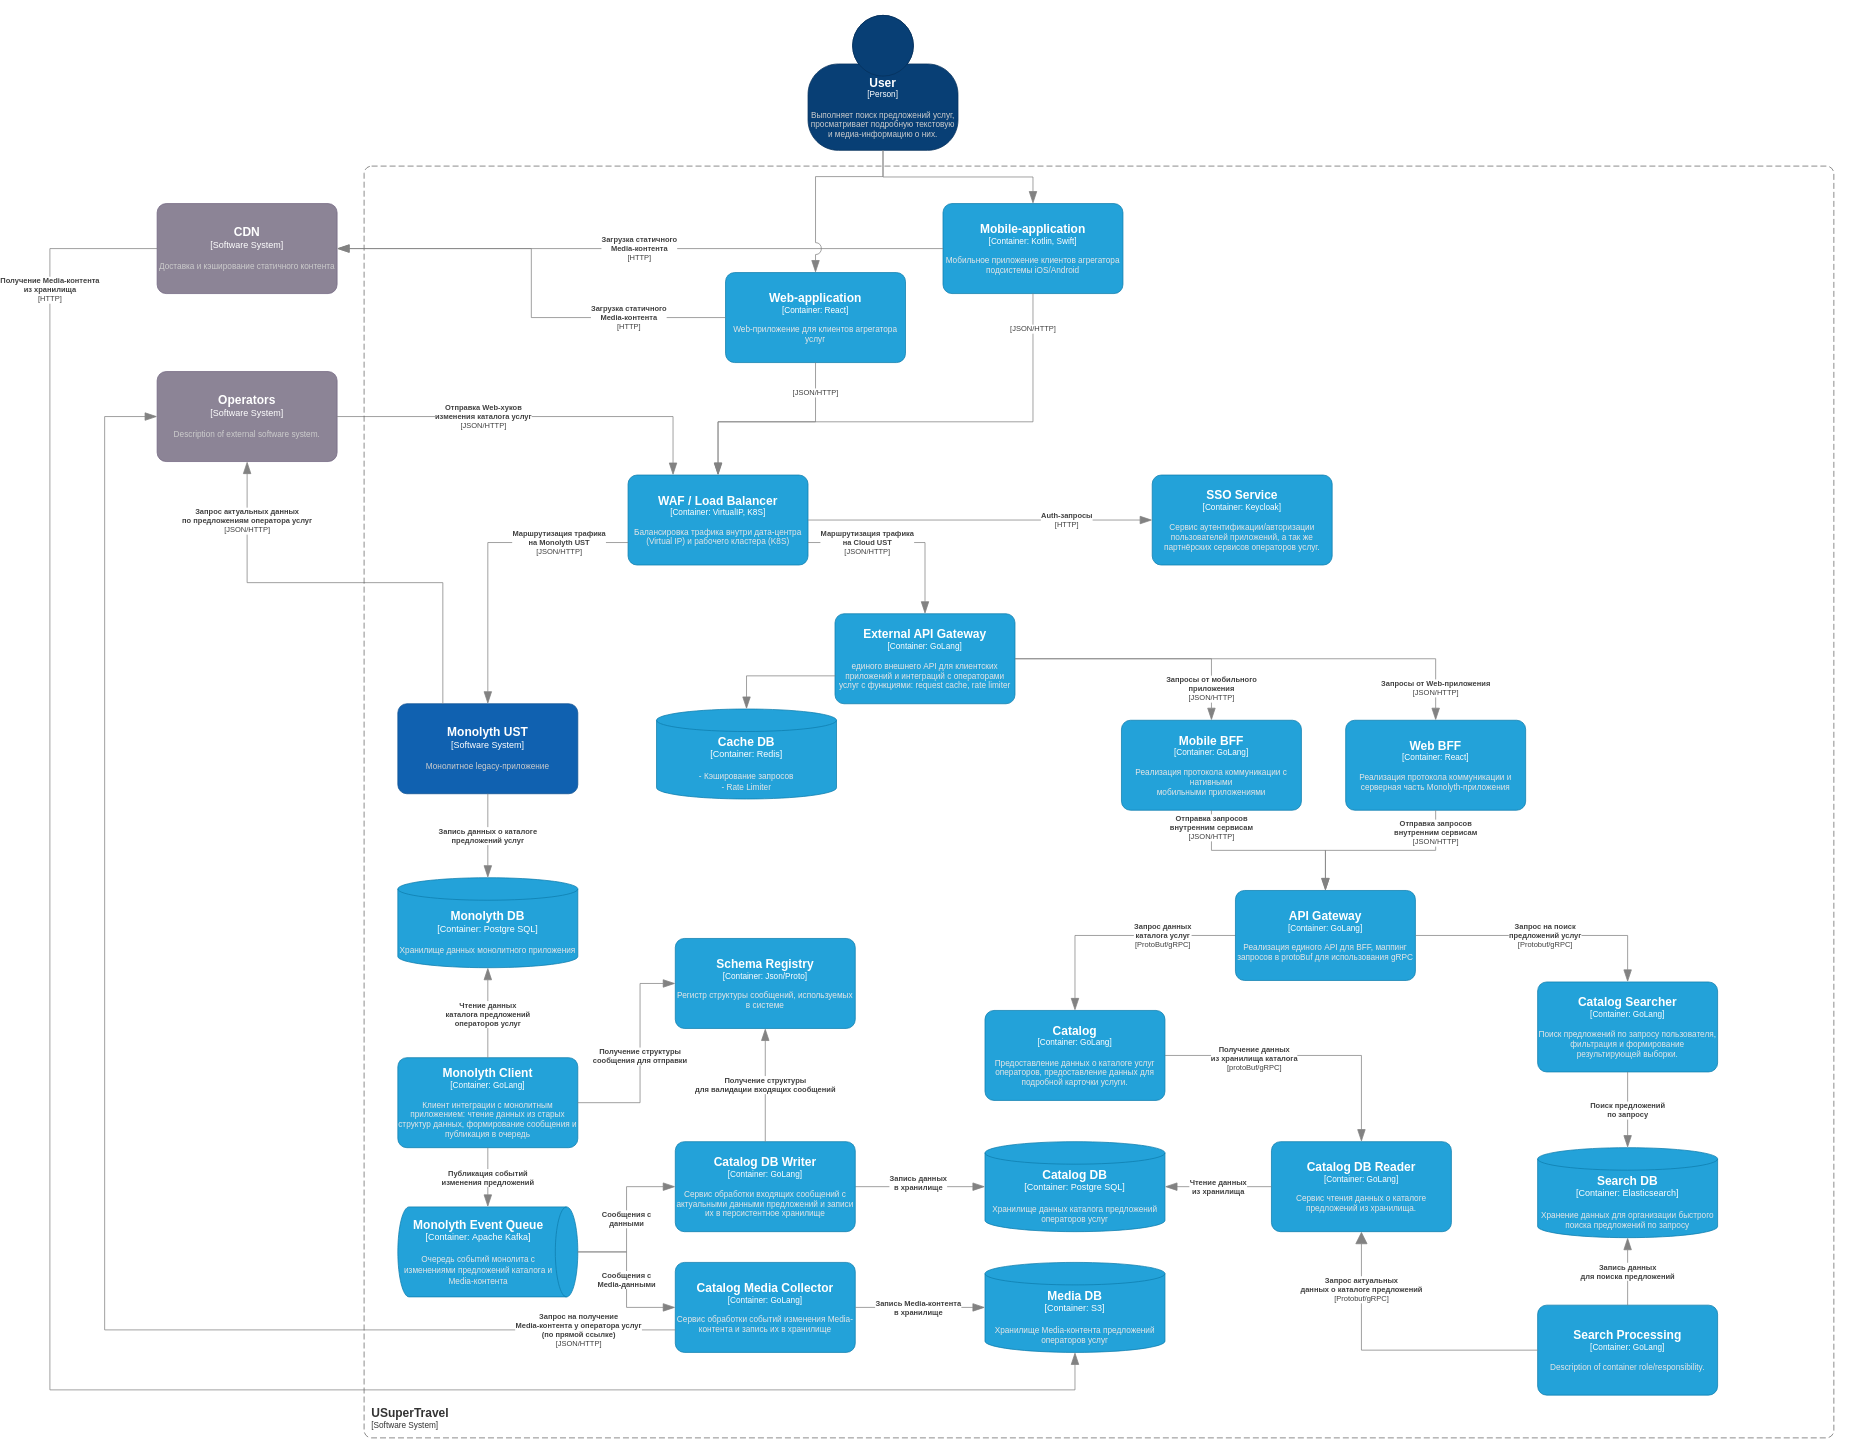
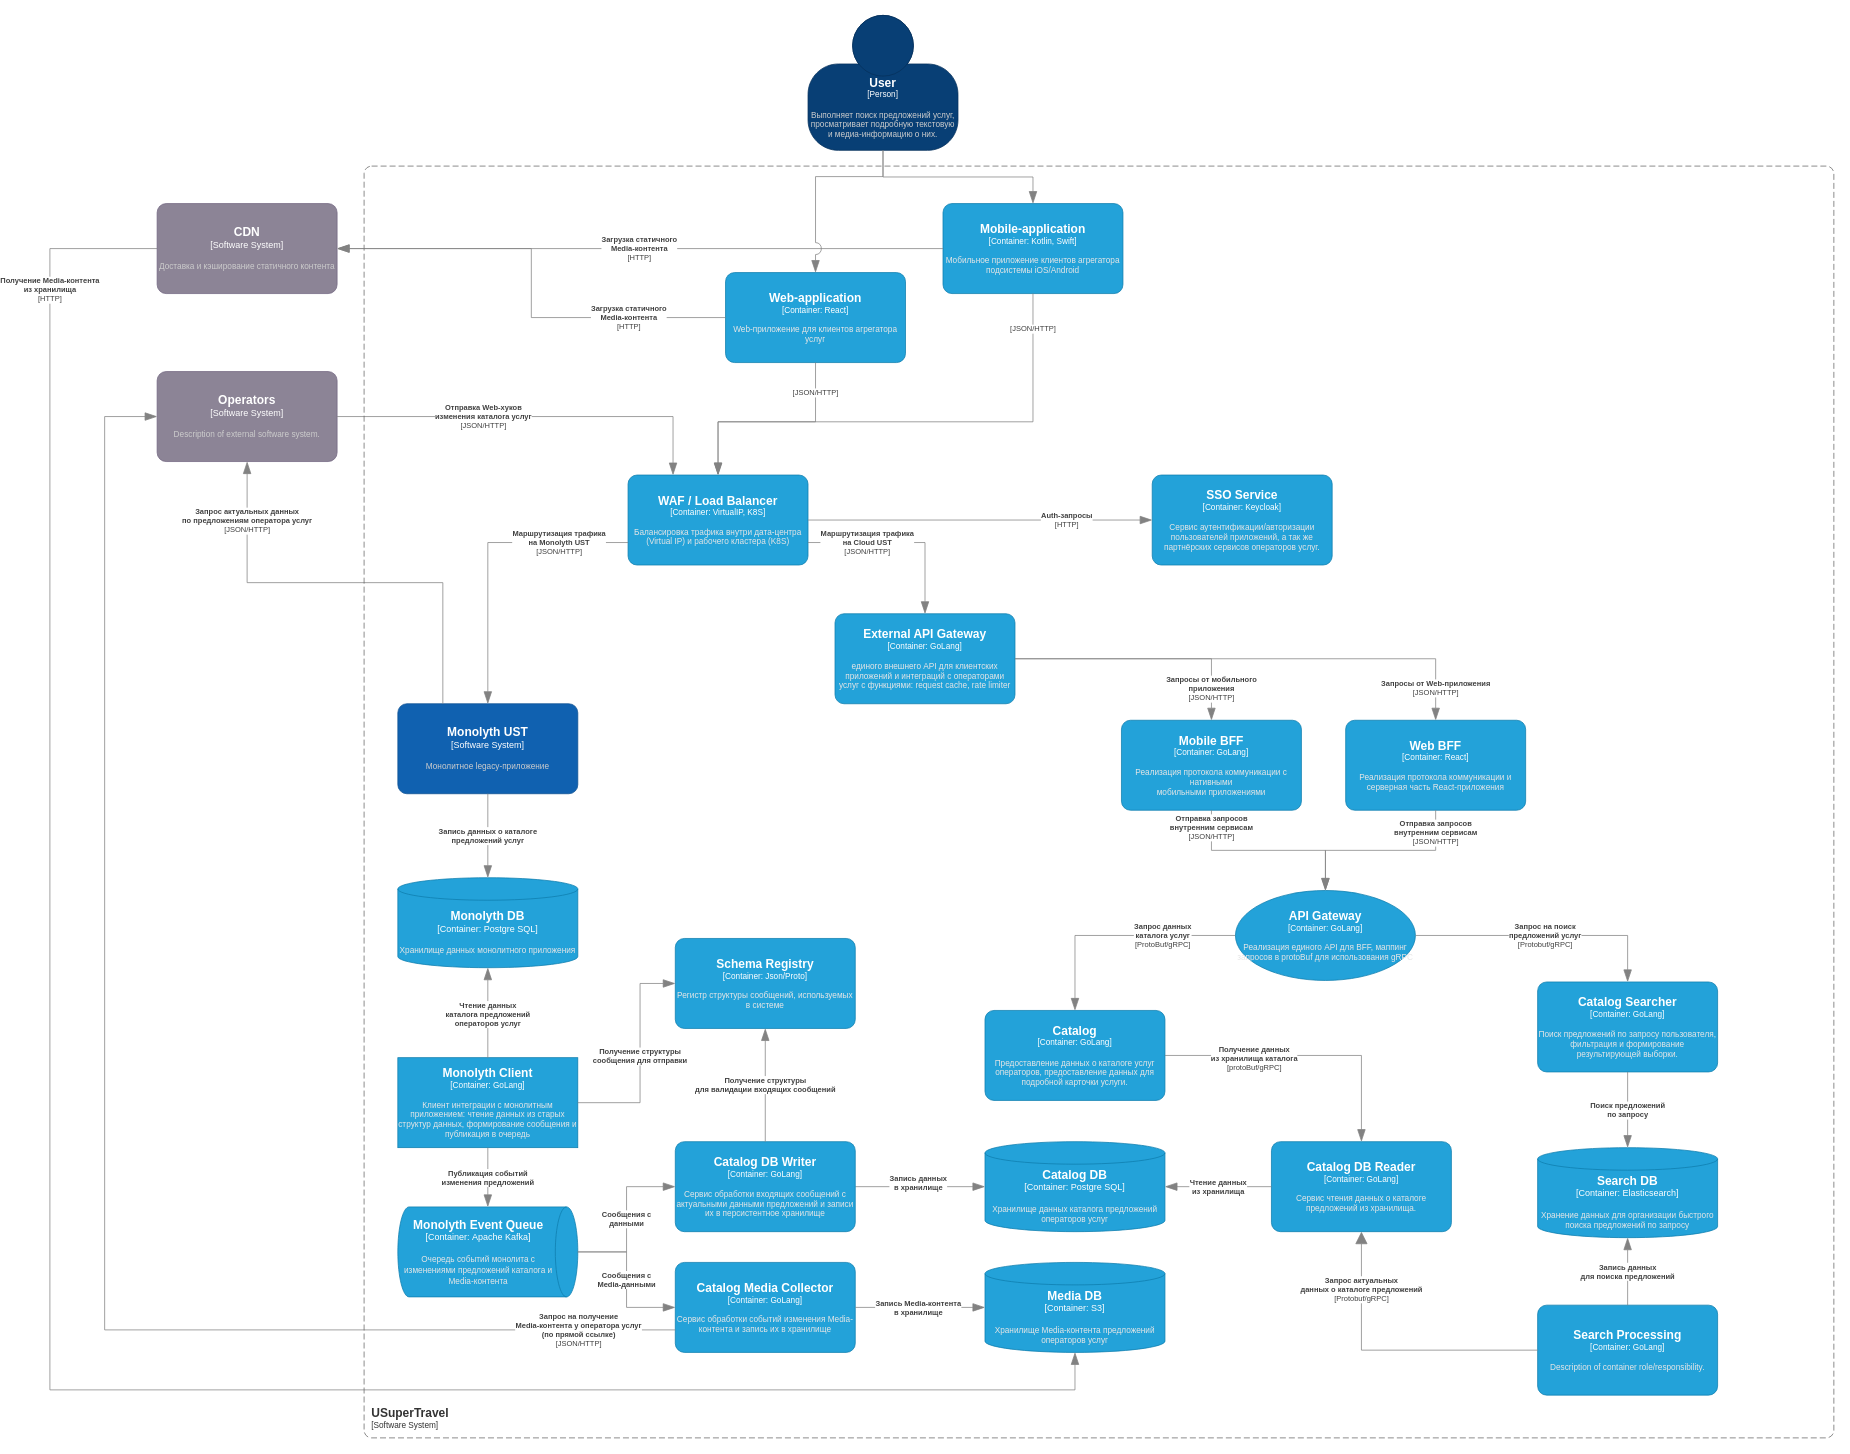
(747, 686) -> none
(747, 754) -> none
(1436, 765) -> (1436, 765)
(1326, 936) -> (1326, 936)
(488, 1103) -> (488, 1103)
